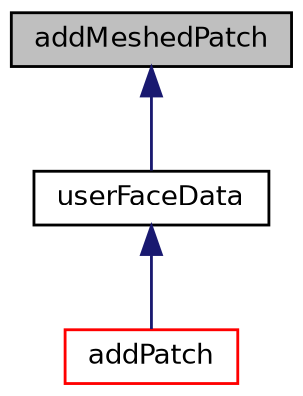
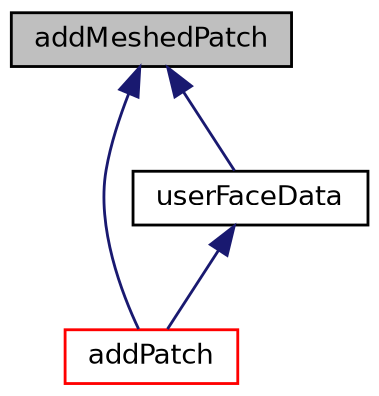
none -> (105, 212)
